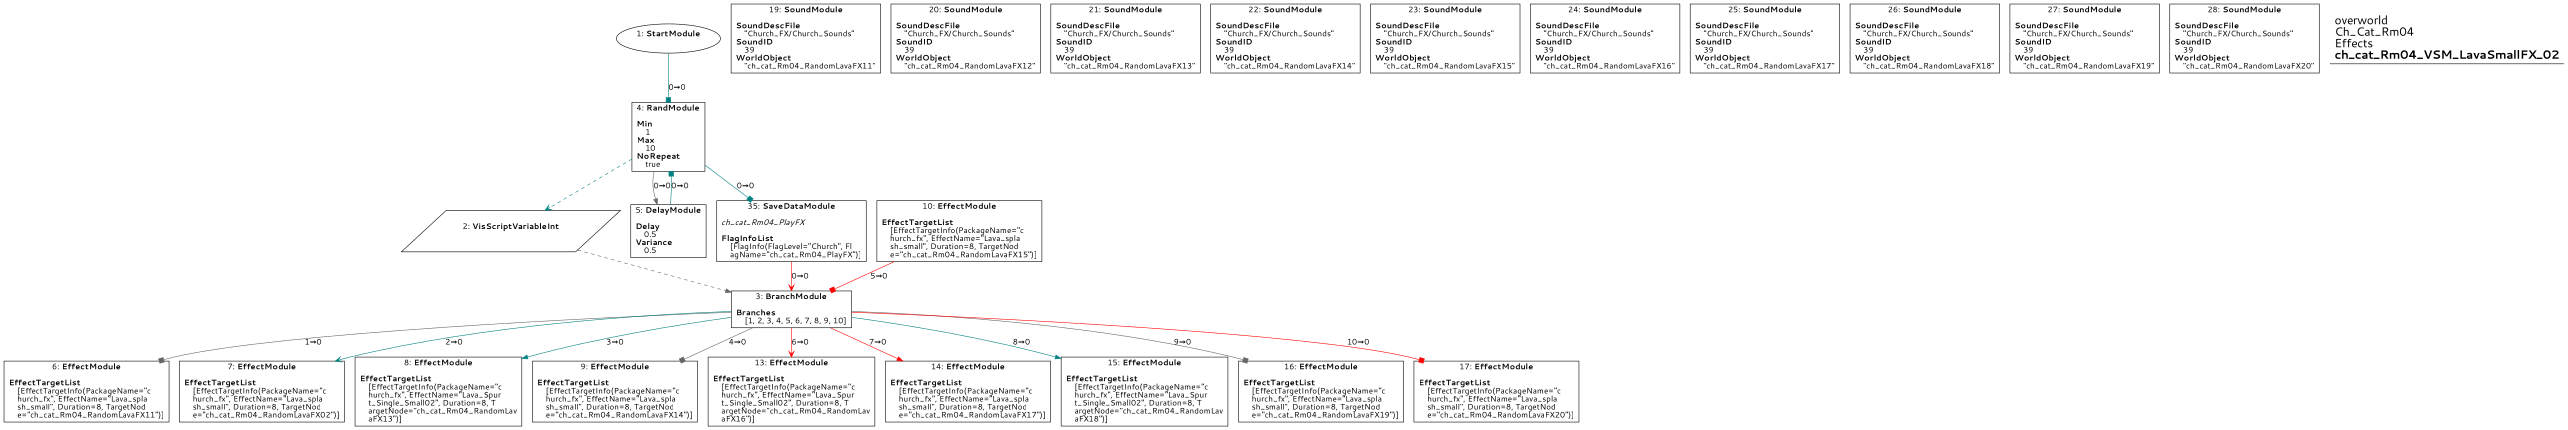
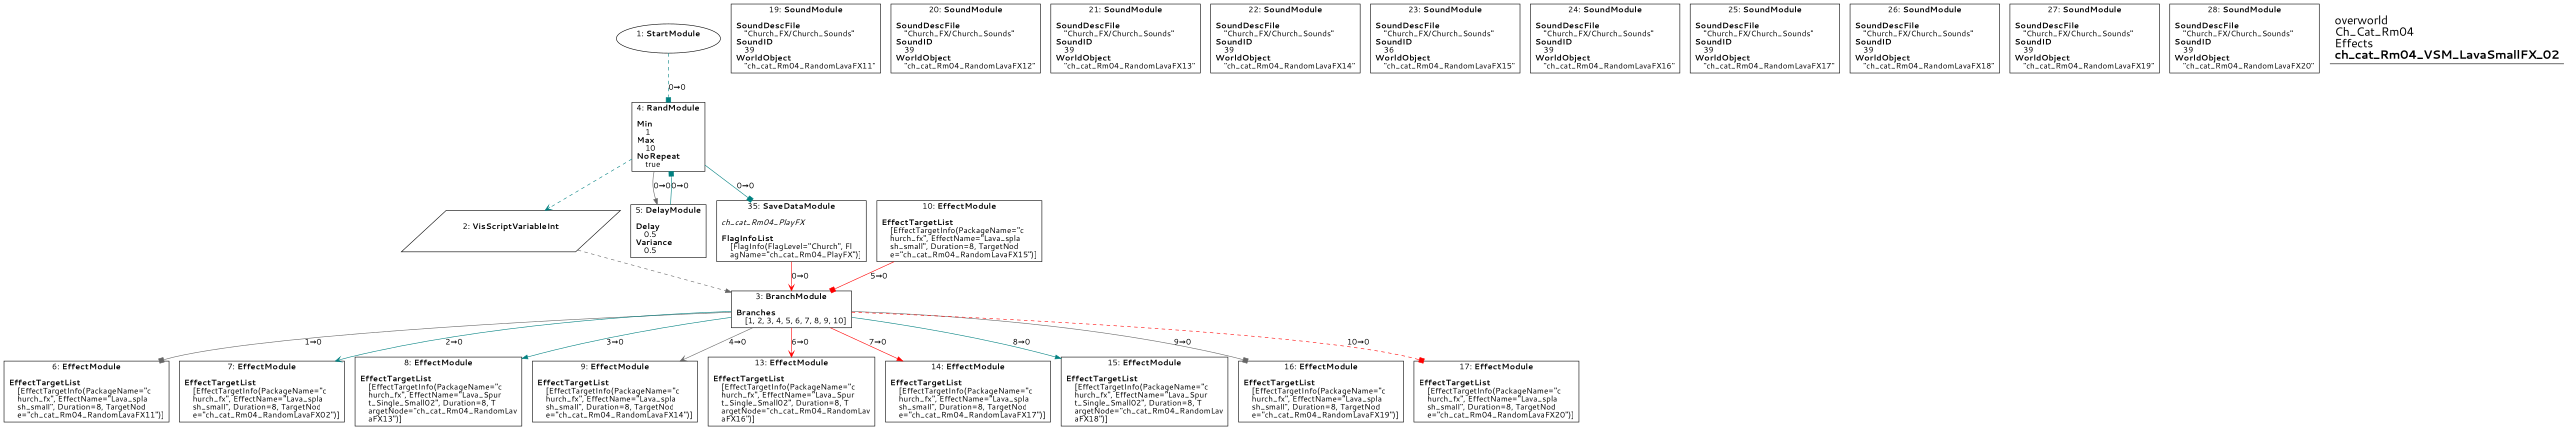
(1385, 50) -> (1385, 50)
(668, 75) -> (668, 75)
(1136, 327) -> (1136, 327)
(719, 343) -> (719, 343)
